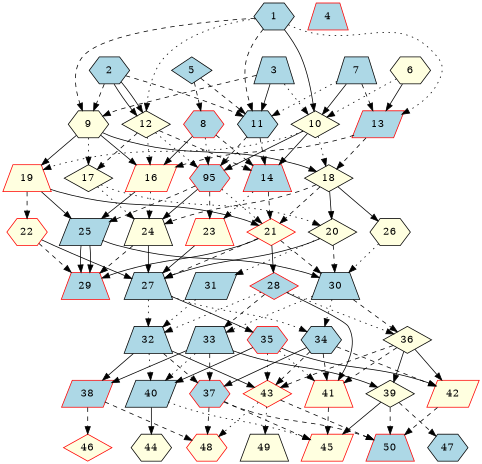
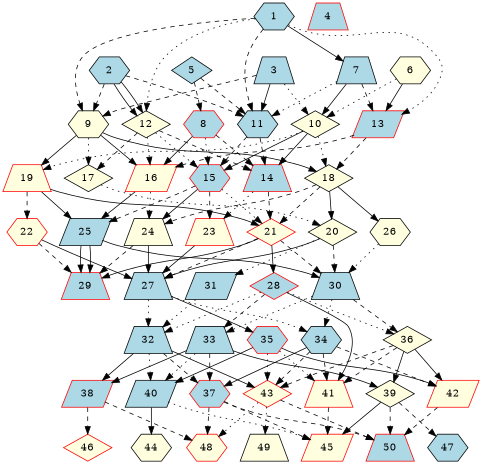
(304, 65) -> (312, 41)
(210, 178) -> (210, 178)
(110, 198) -> none
